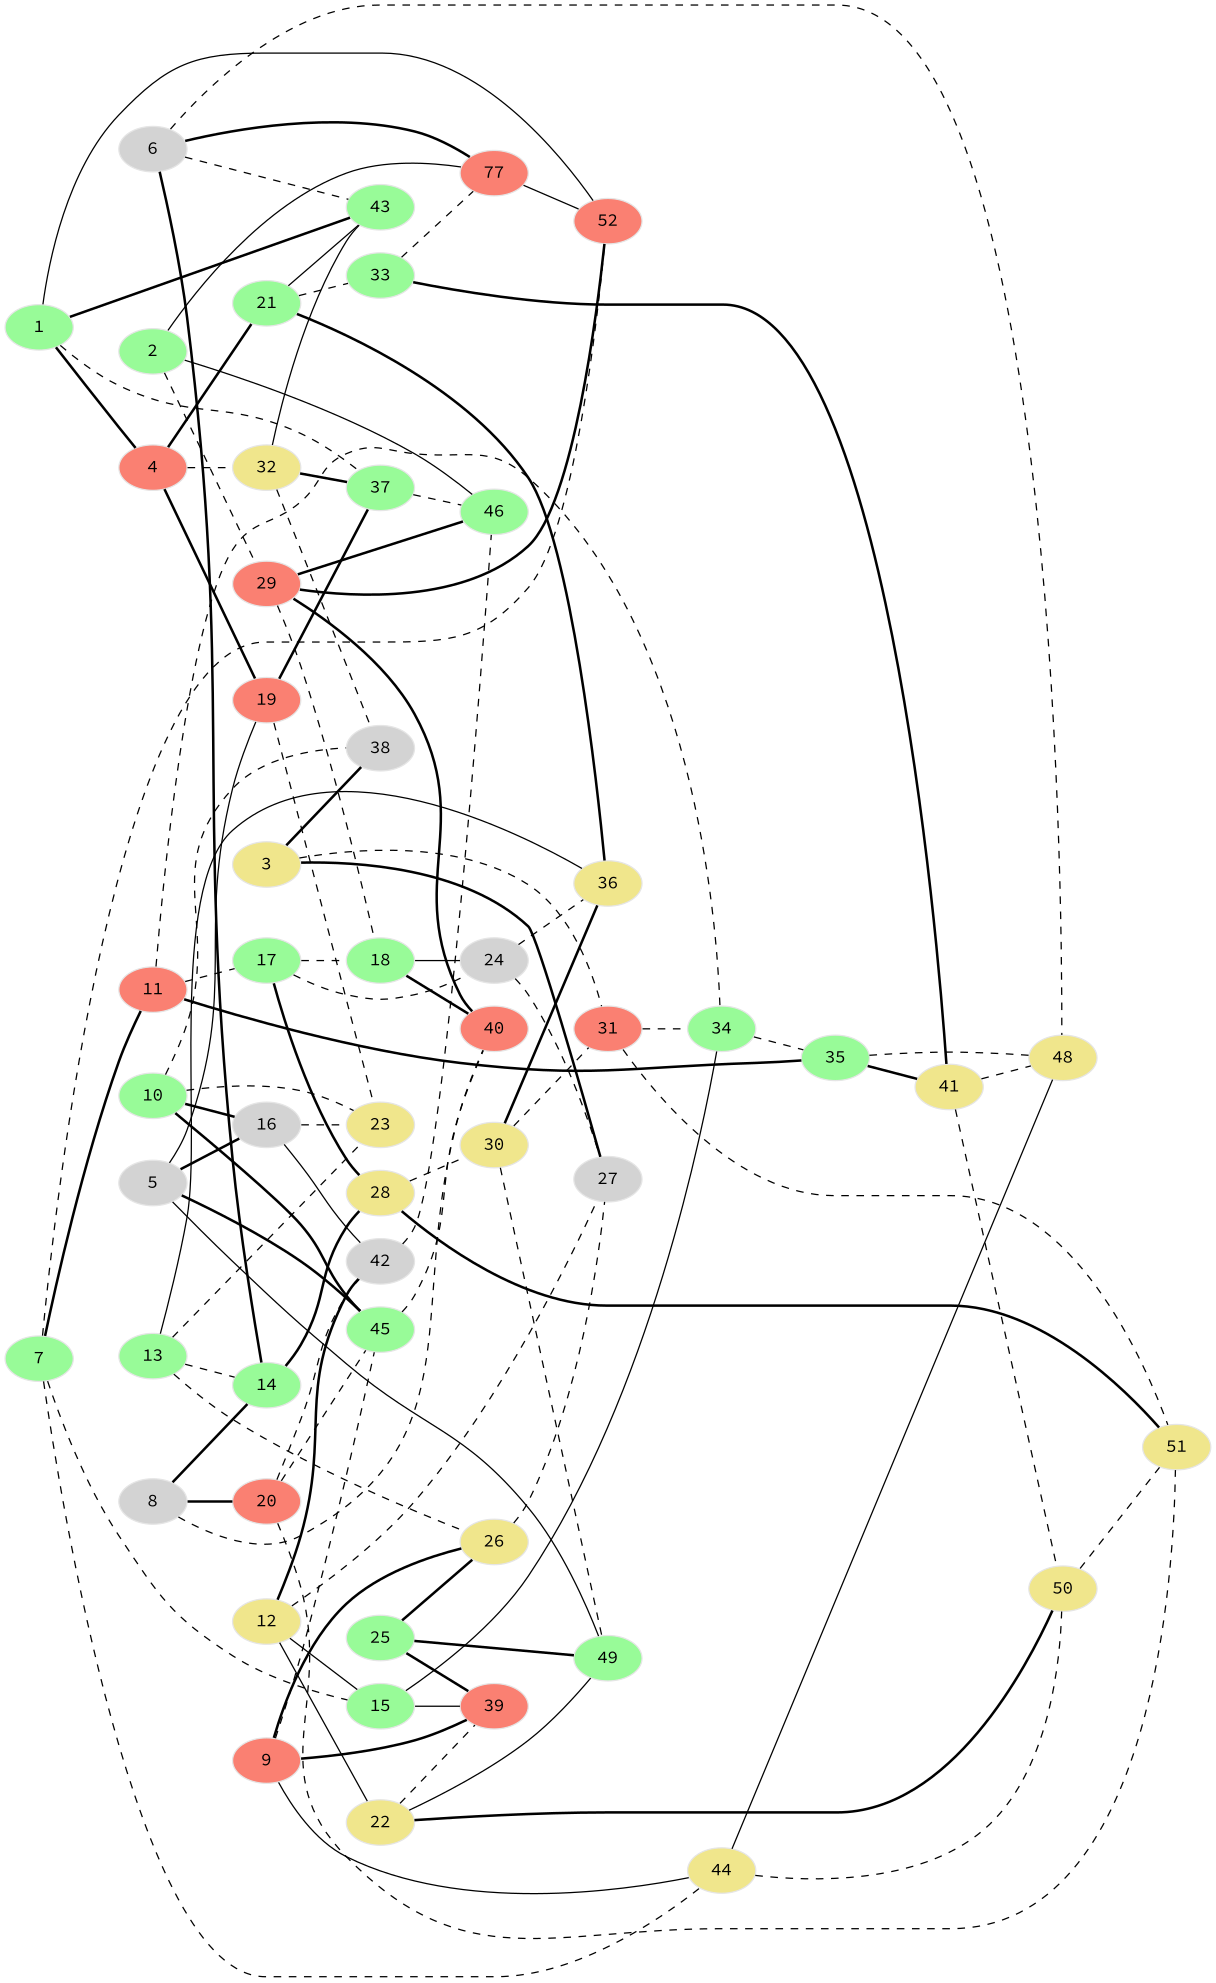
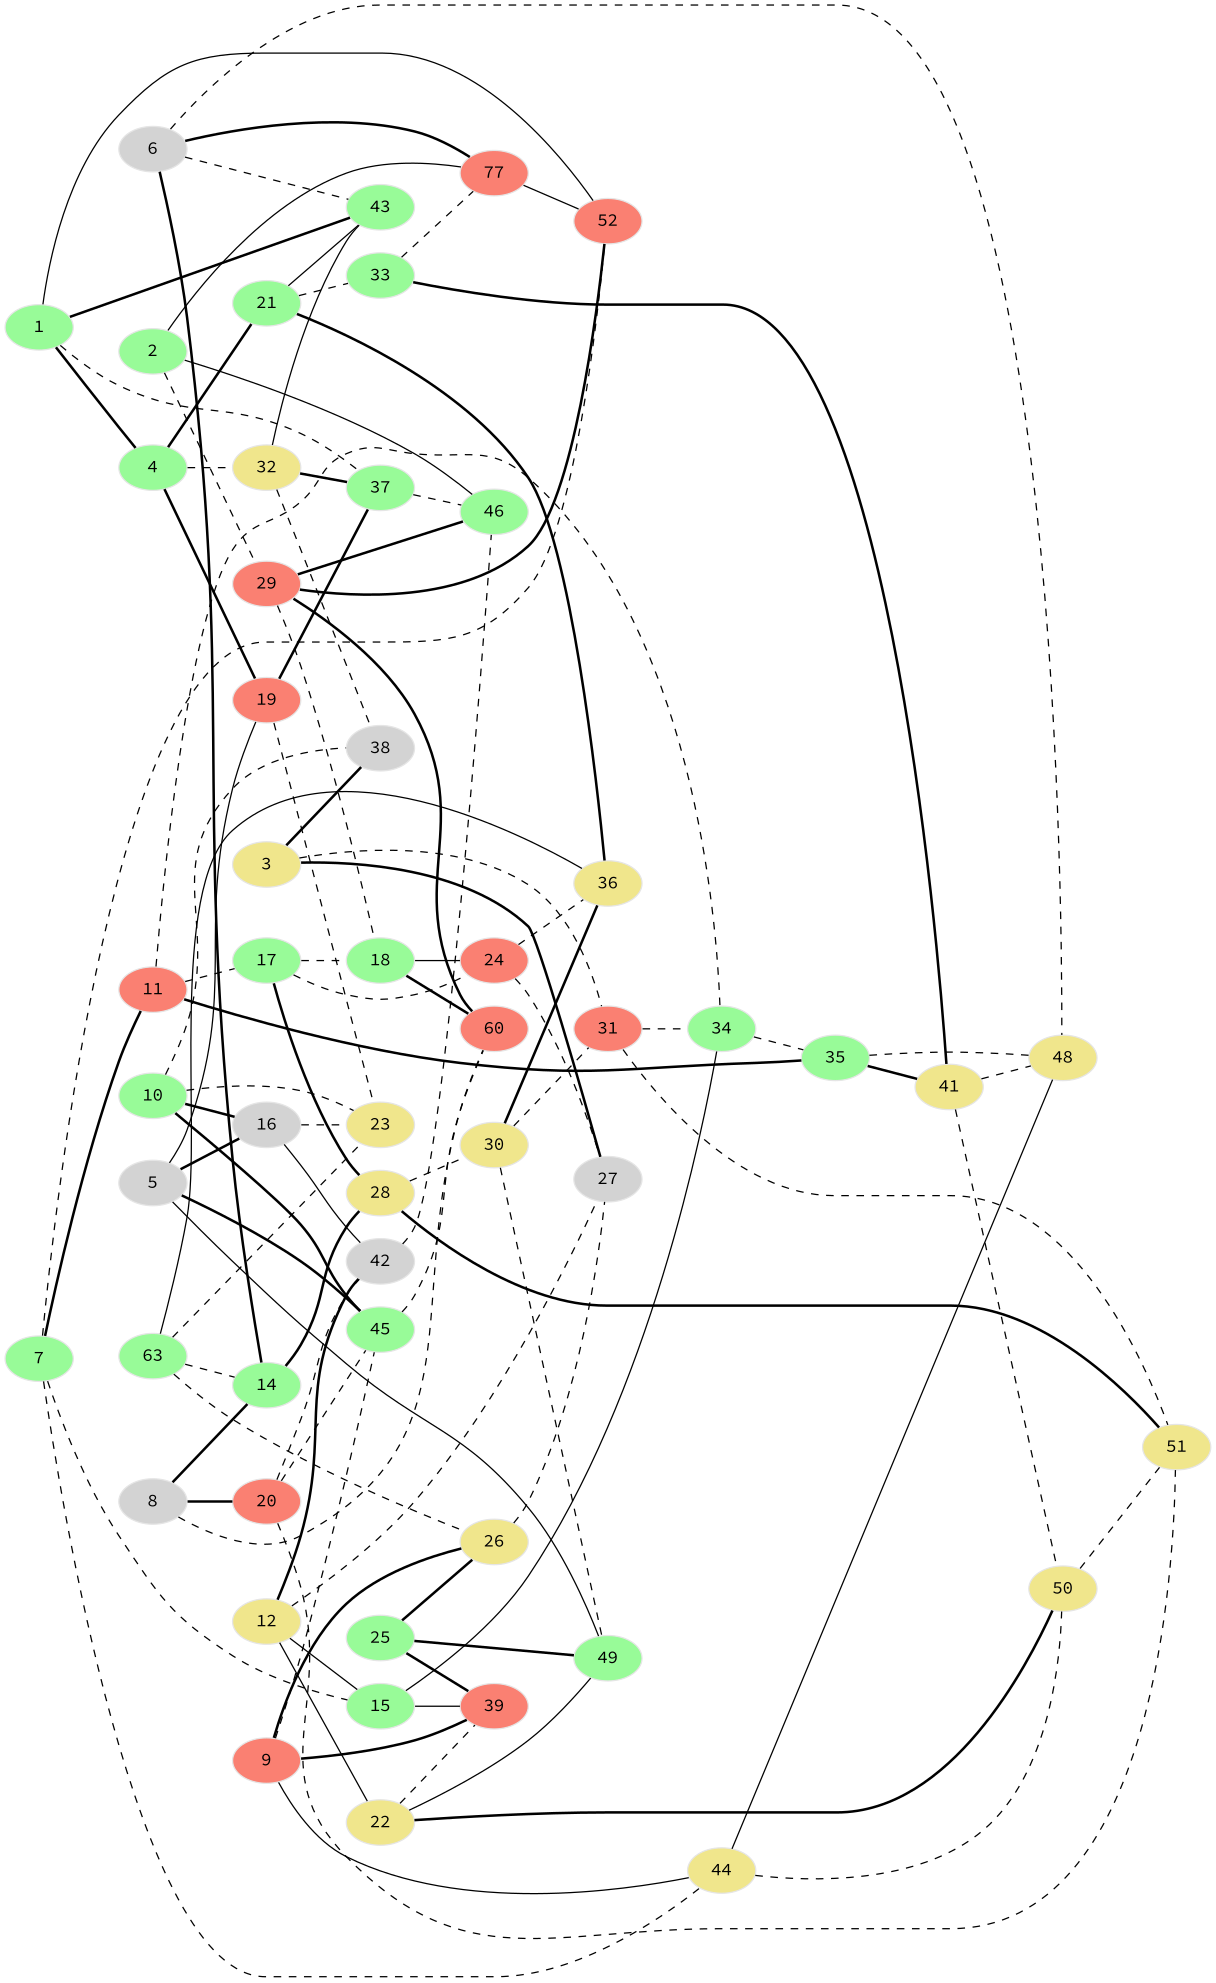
(153, 468) -> (153, 468)
(494, 961) -> (494, 961)
(494, 1029) -> (494, 1029)
(153, 1356) -> (153, 1356)
